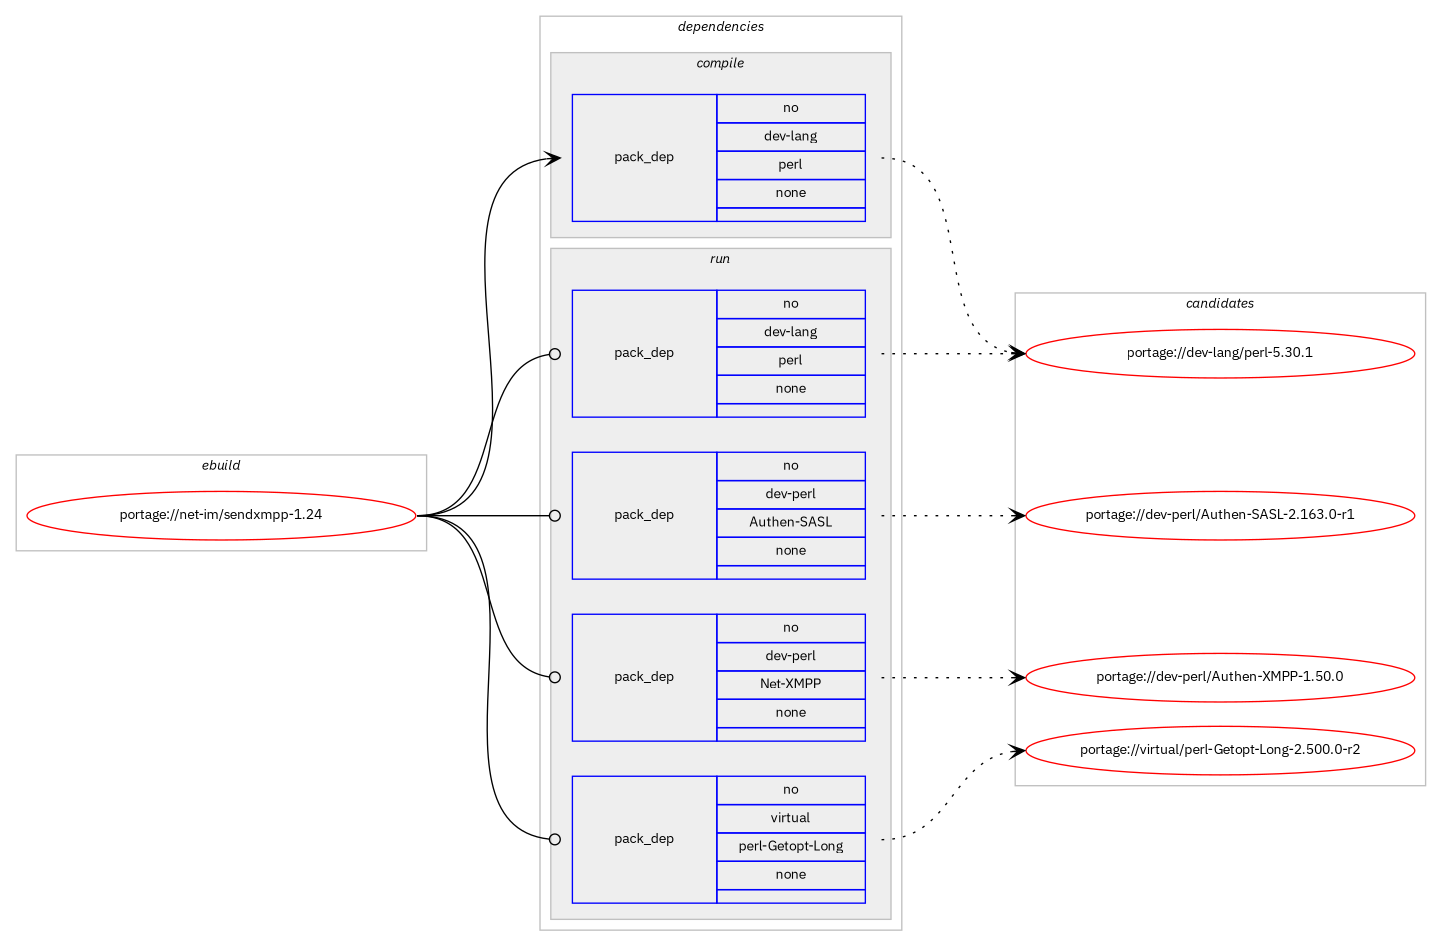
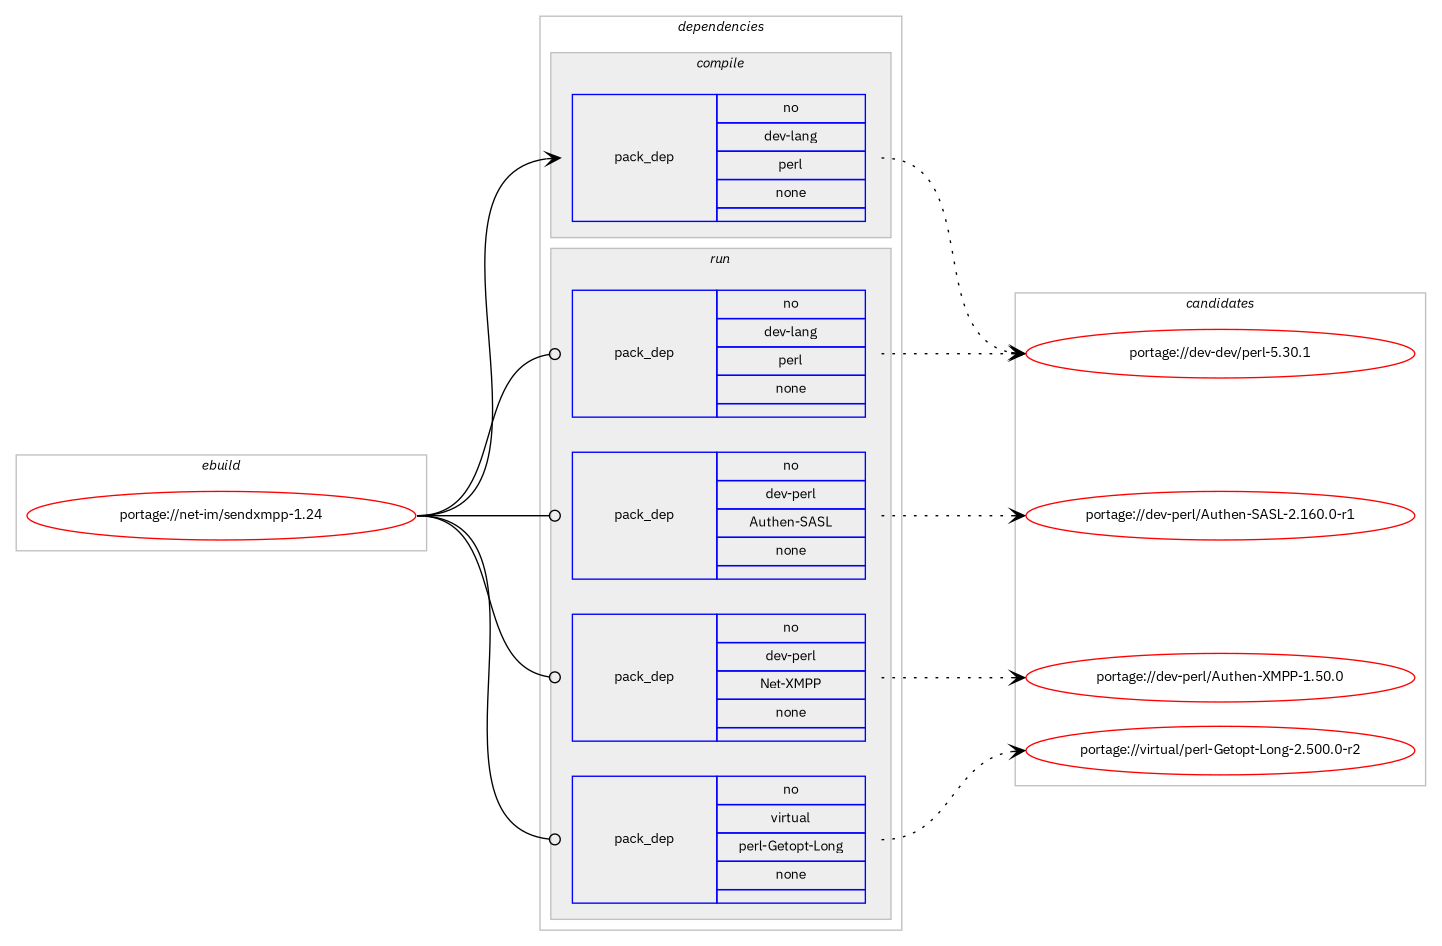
(1220, 354) -> (1220, 354)
(1220, 516) -> (1220, 516)
